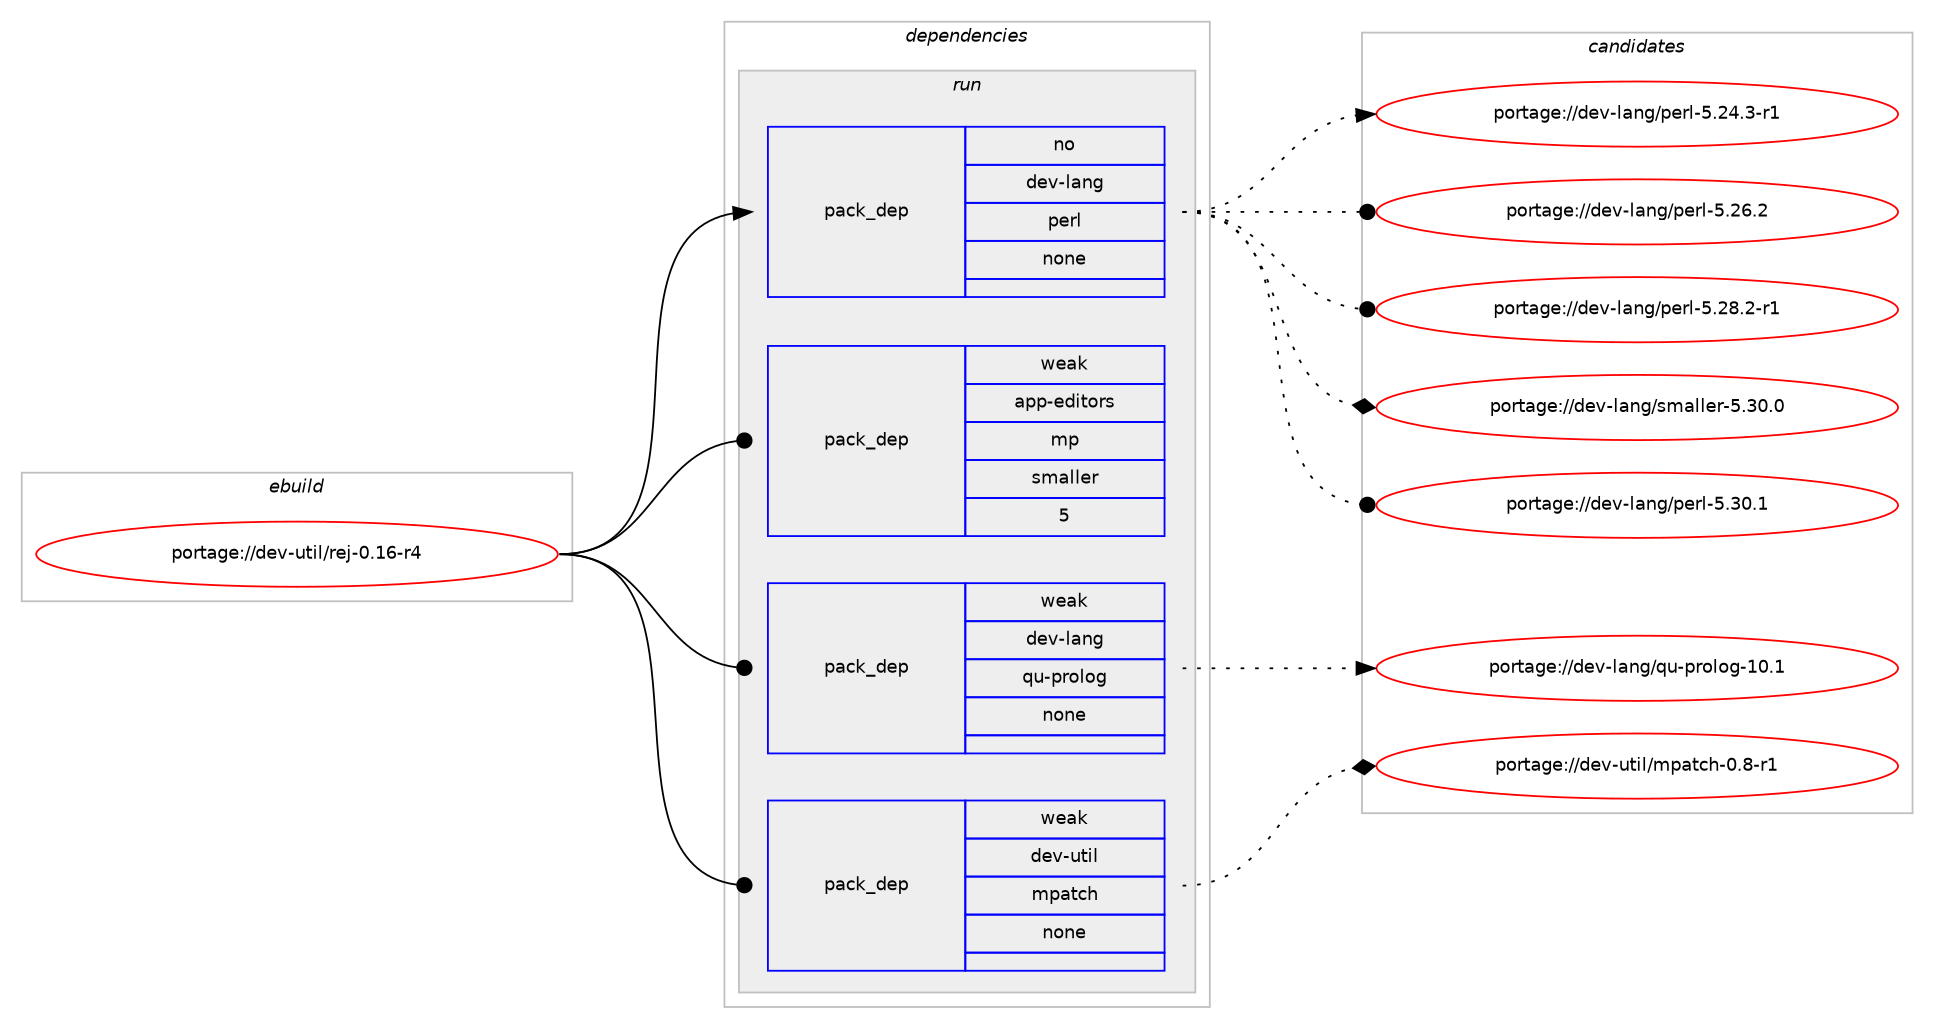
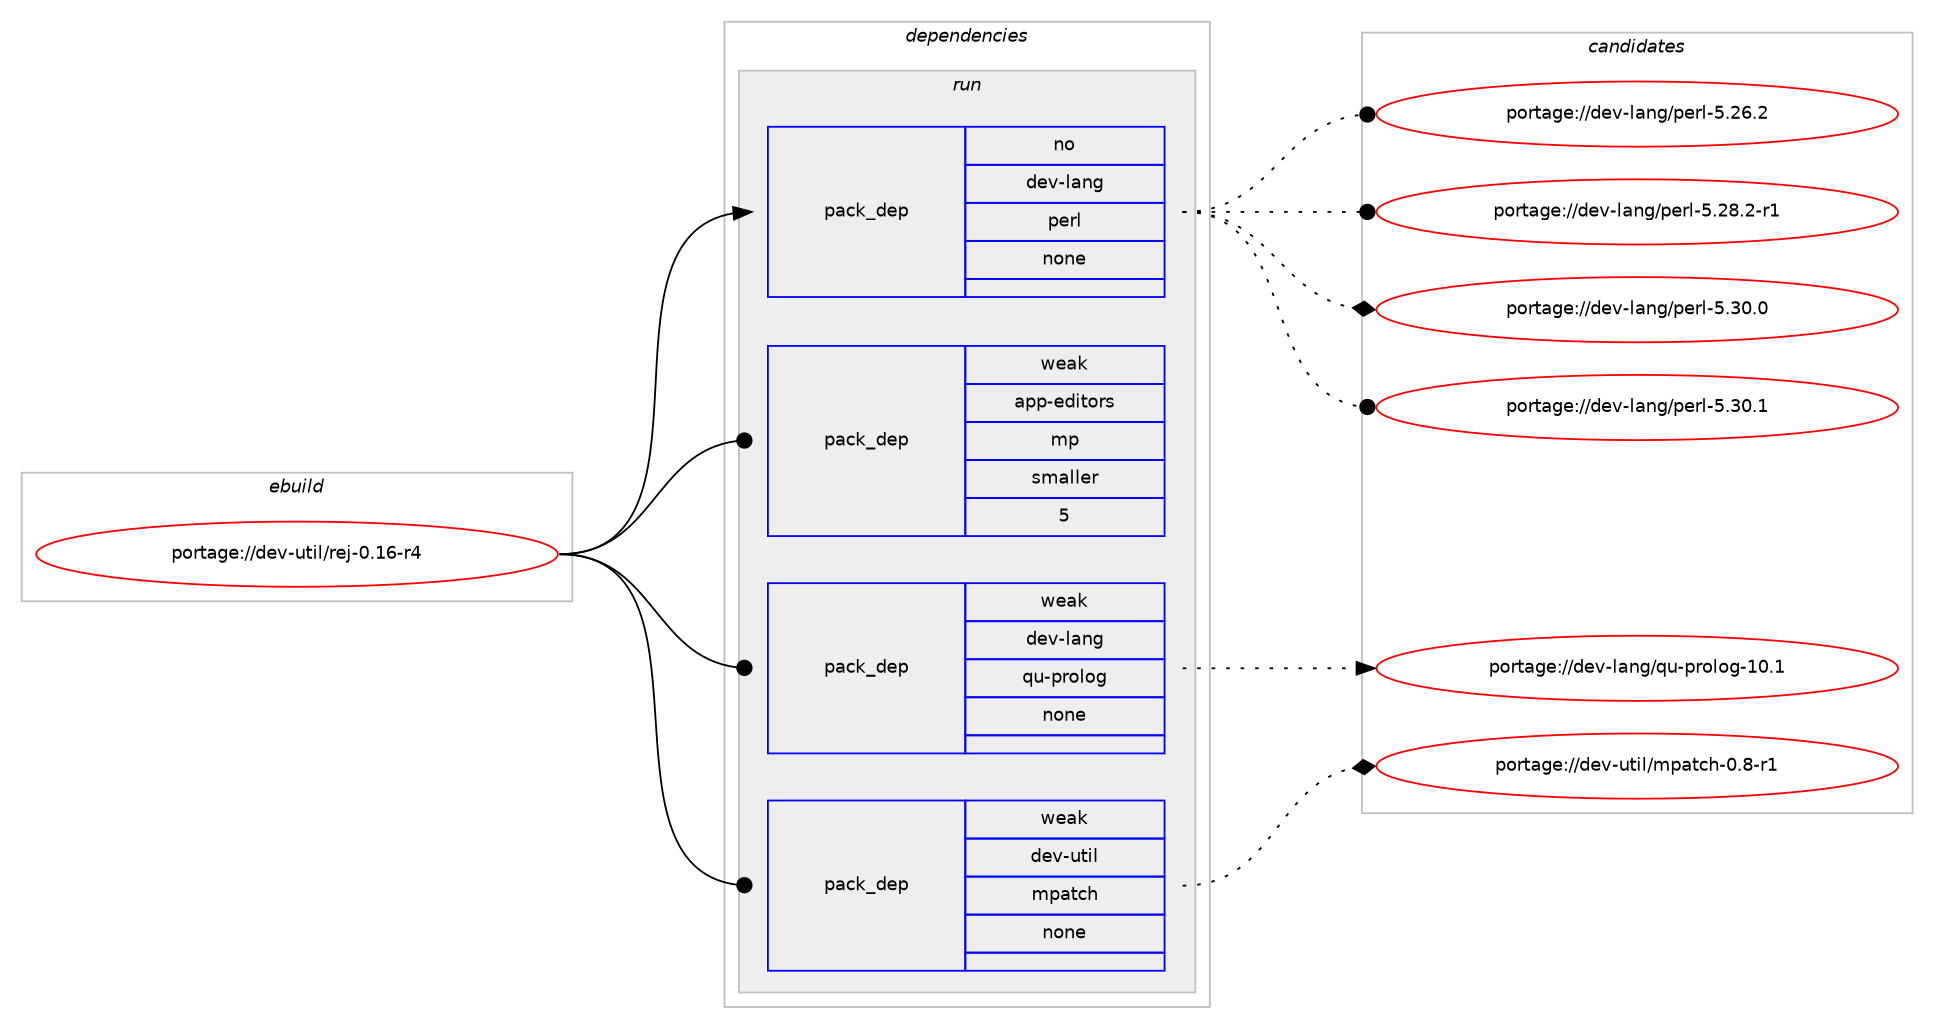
(1637, 114) -> none
(1637, 408) -> (1637, 310)
